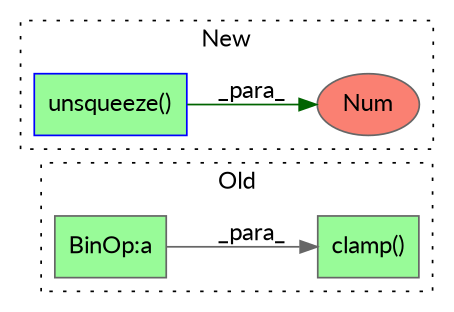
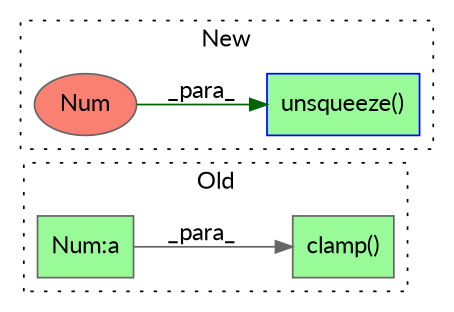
(243, 105) -> (193, 105)
(111, 247) -> (86, 247)
